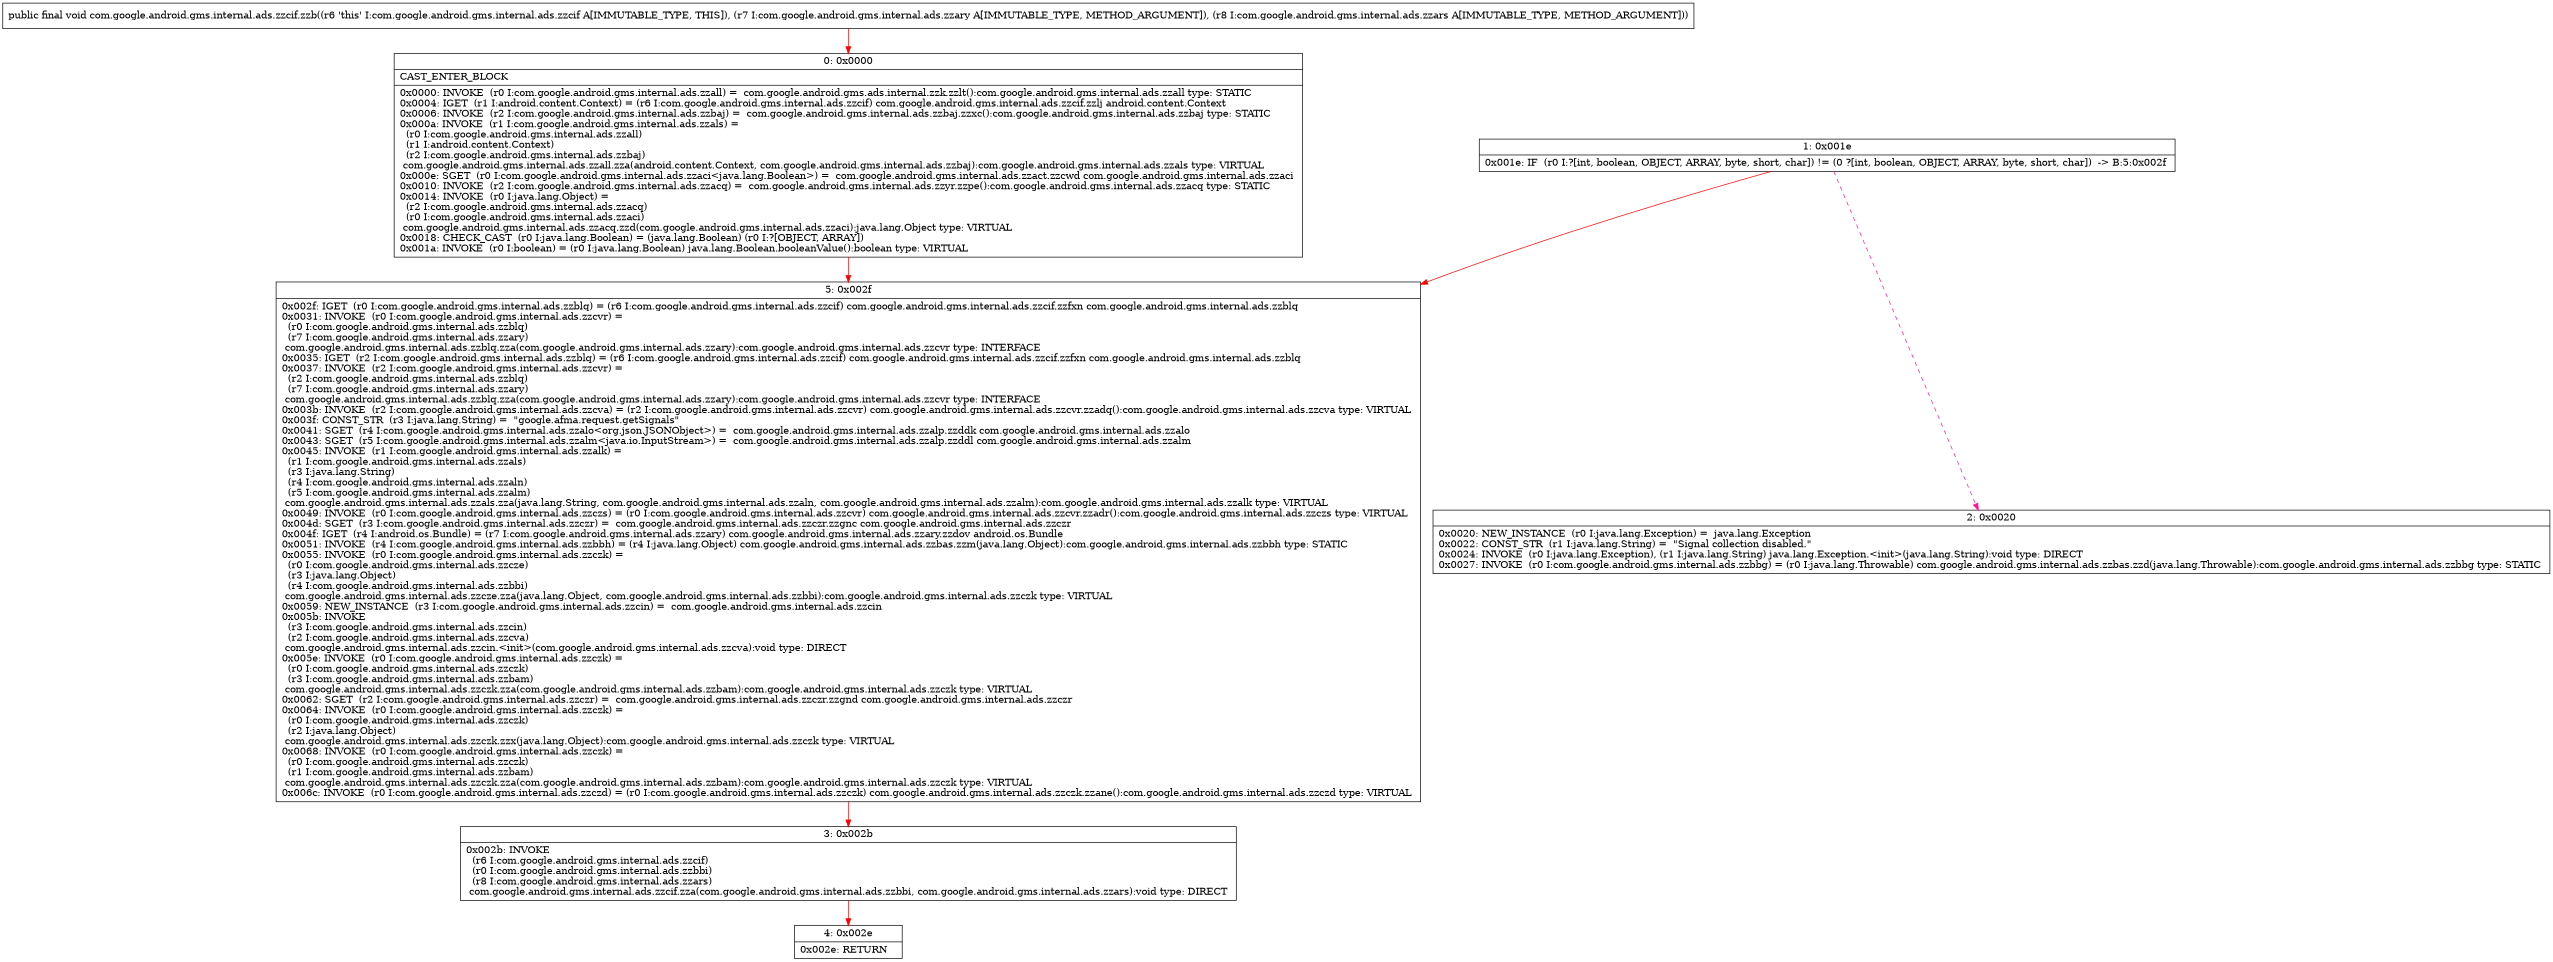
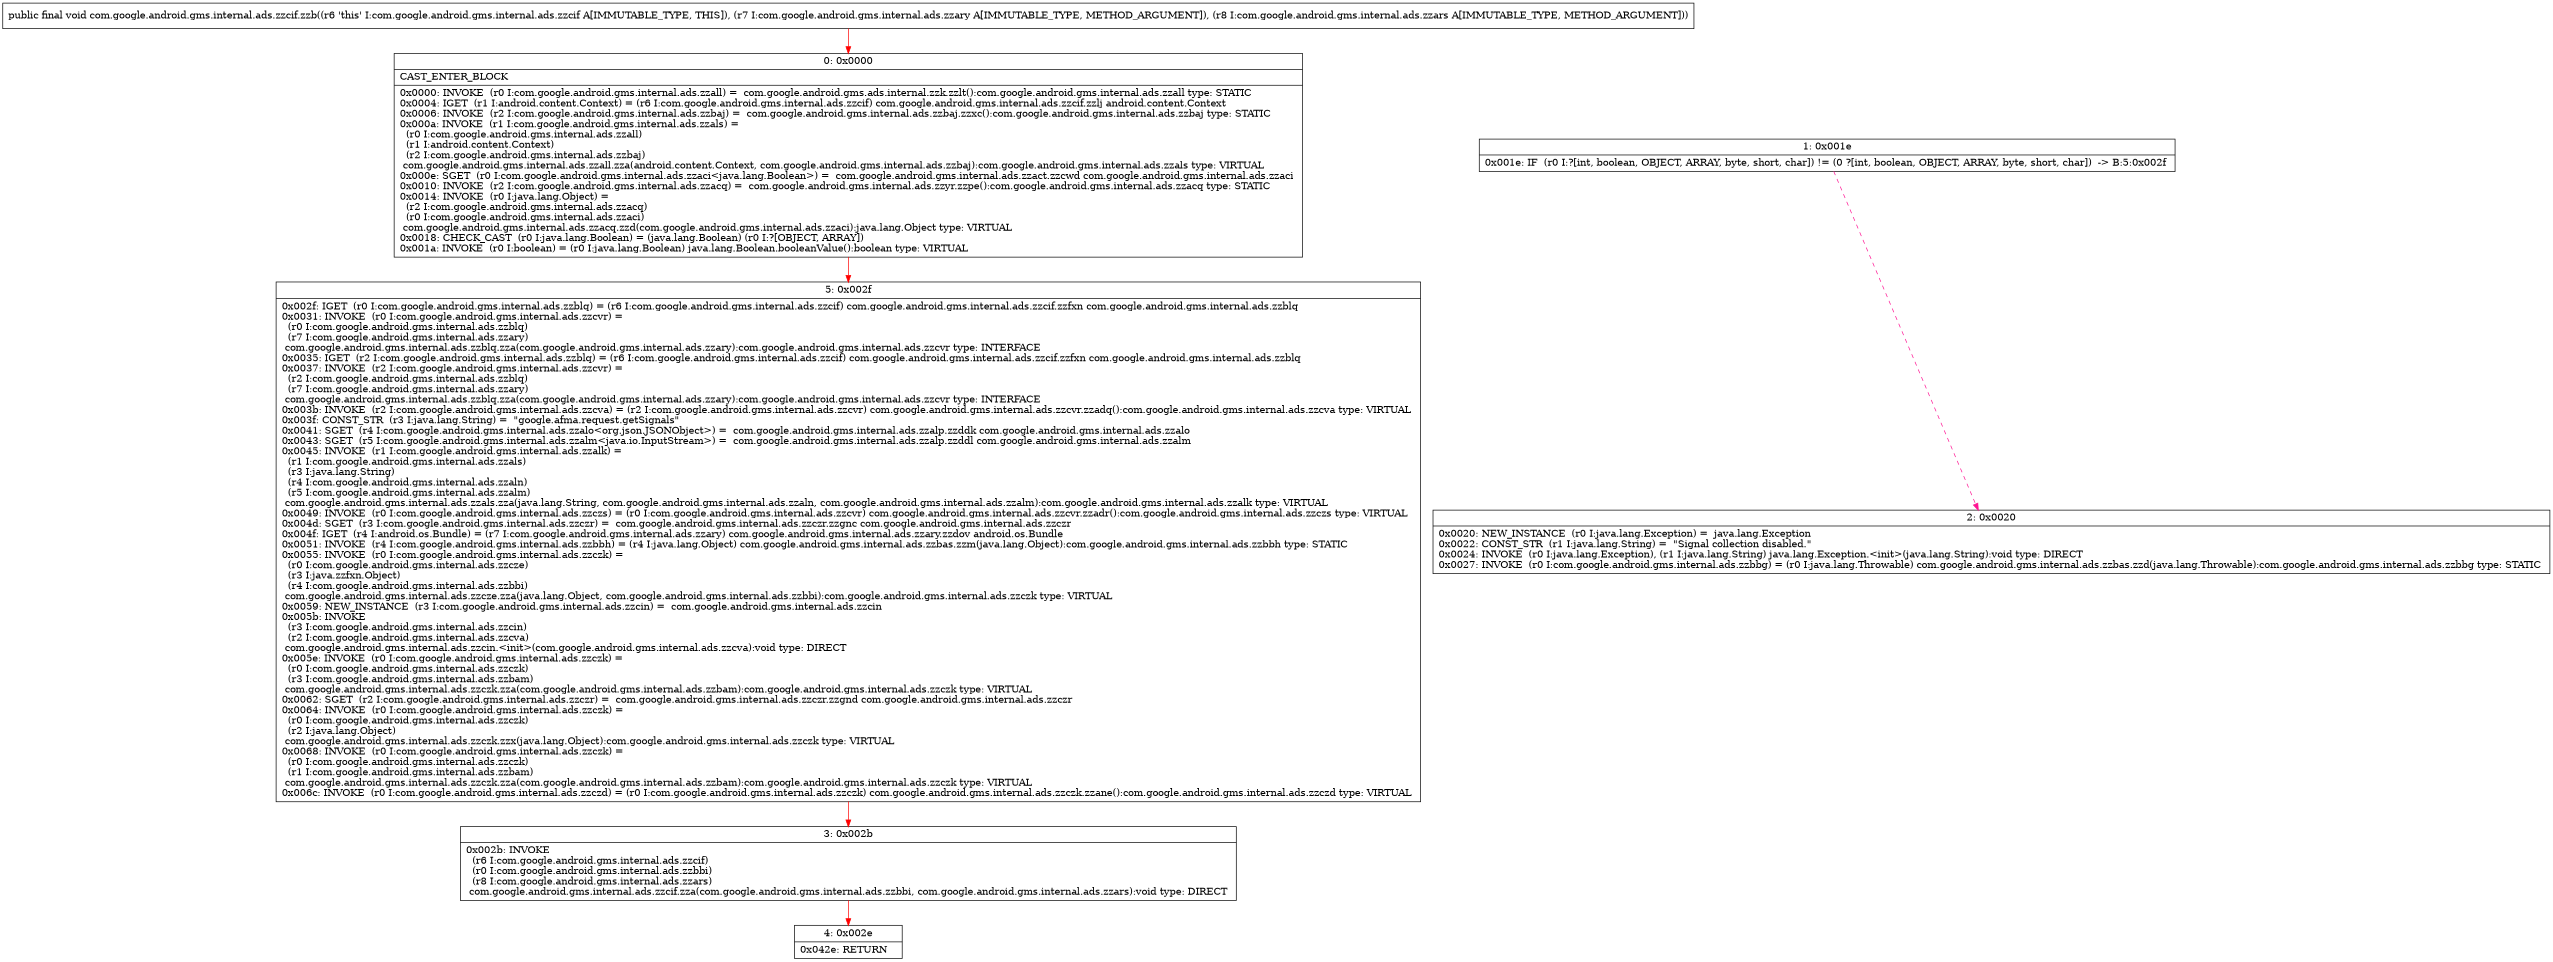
(1598, 223) -> none
(339, 576) -> (341, 576)
(848, 950) -> (848, 950)
